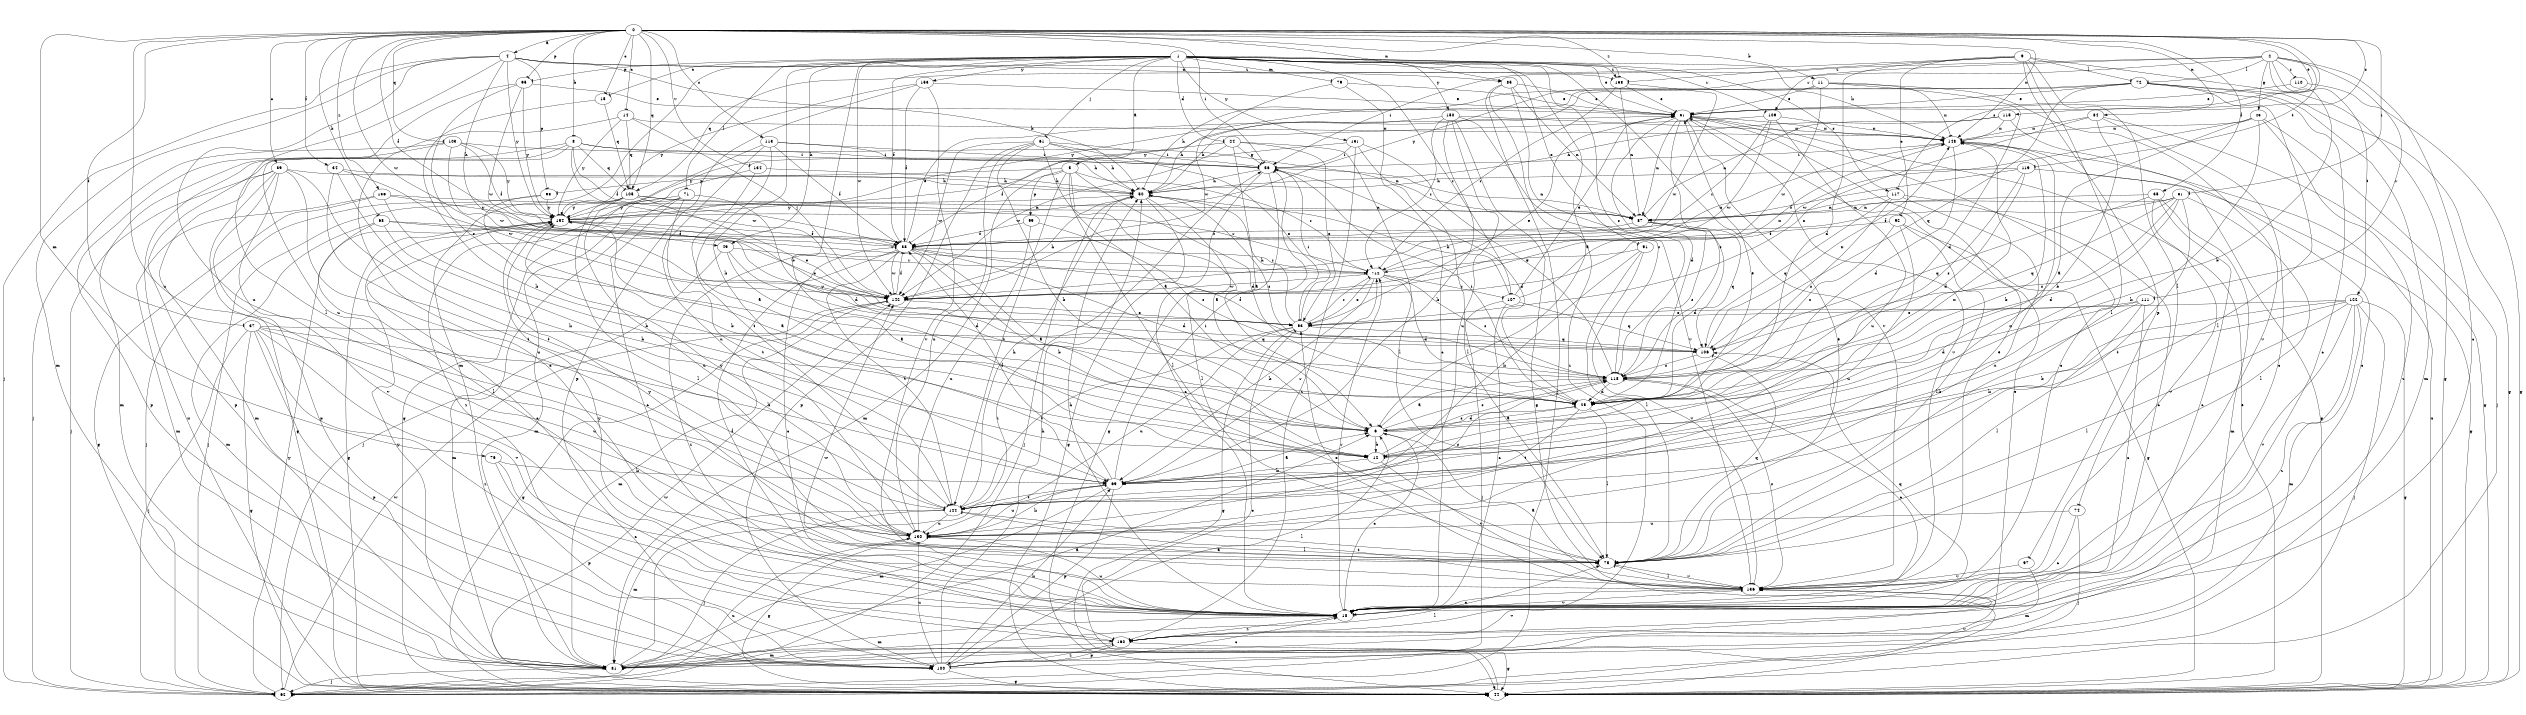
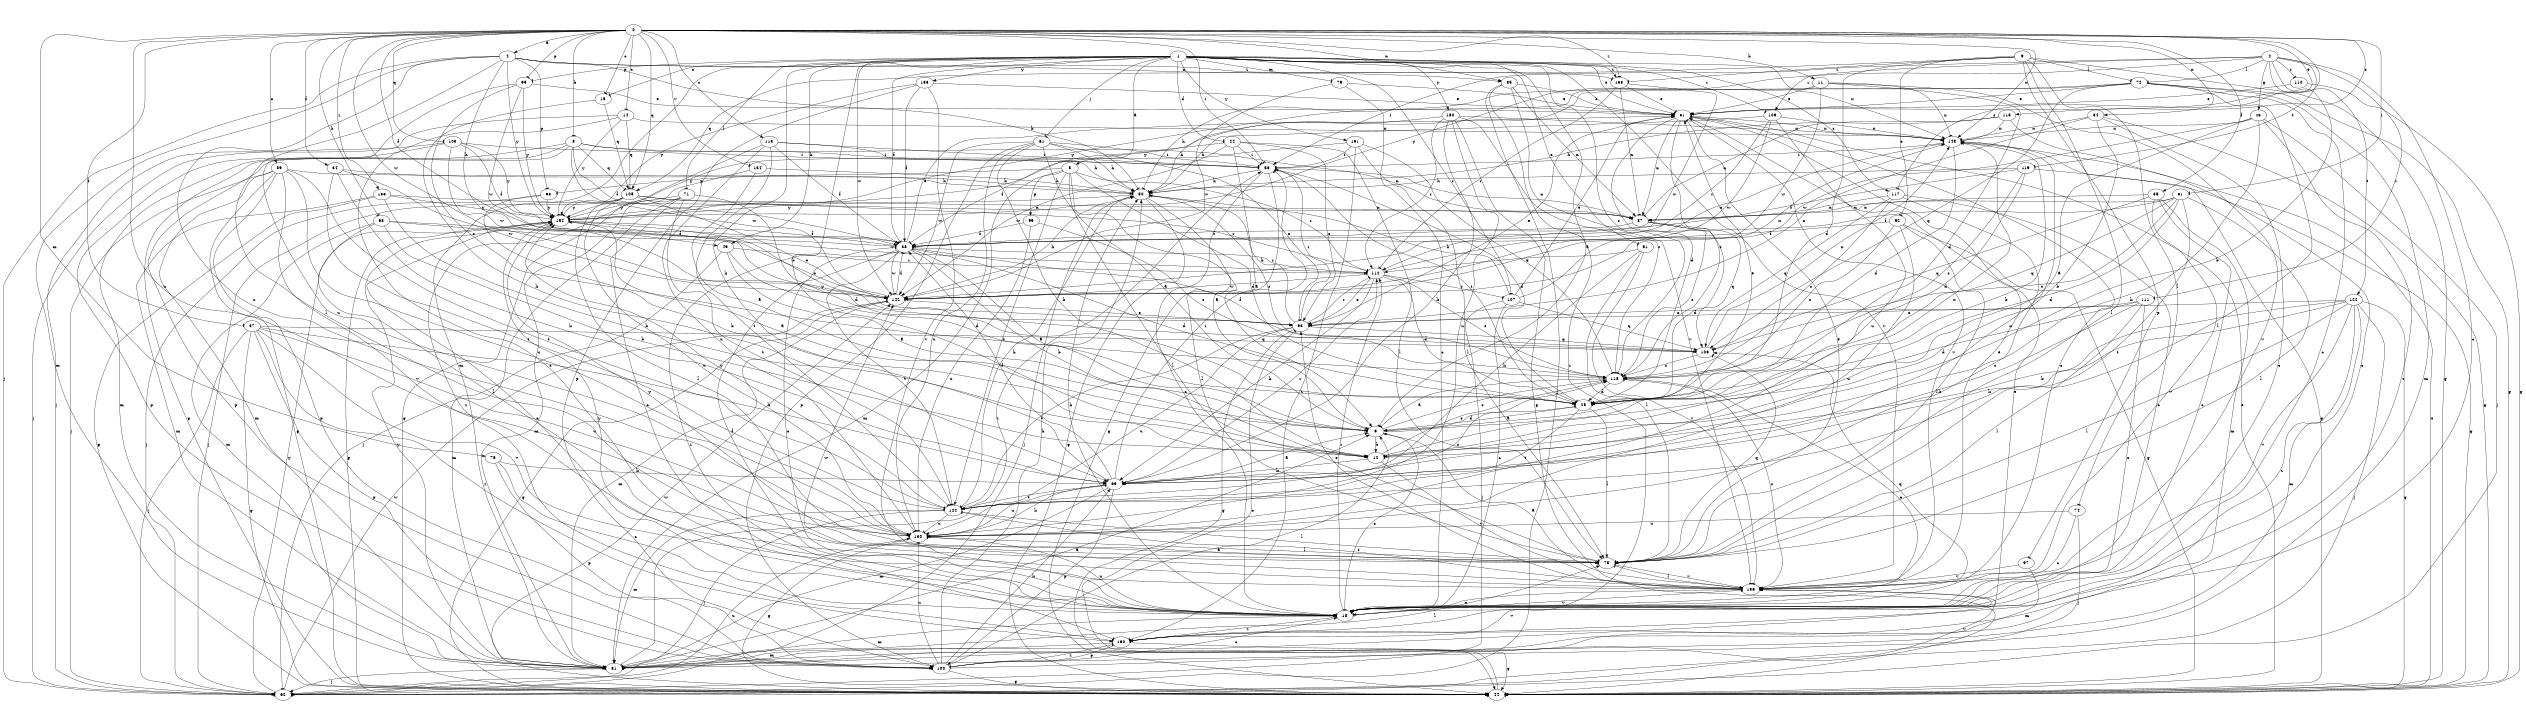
(1853, 99) -> (1853, 99)
(1252, 155) -> (1252, 155)
(771, 192) -> (55, 272)
(1376, 273) -> (1376, 273)
(189, 418) -> (189, 418)
(688, 555) -> (878, 553)
